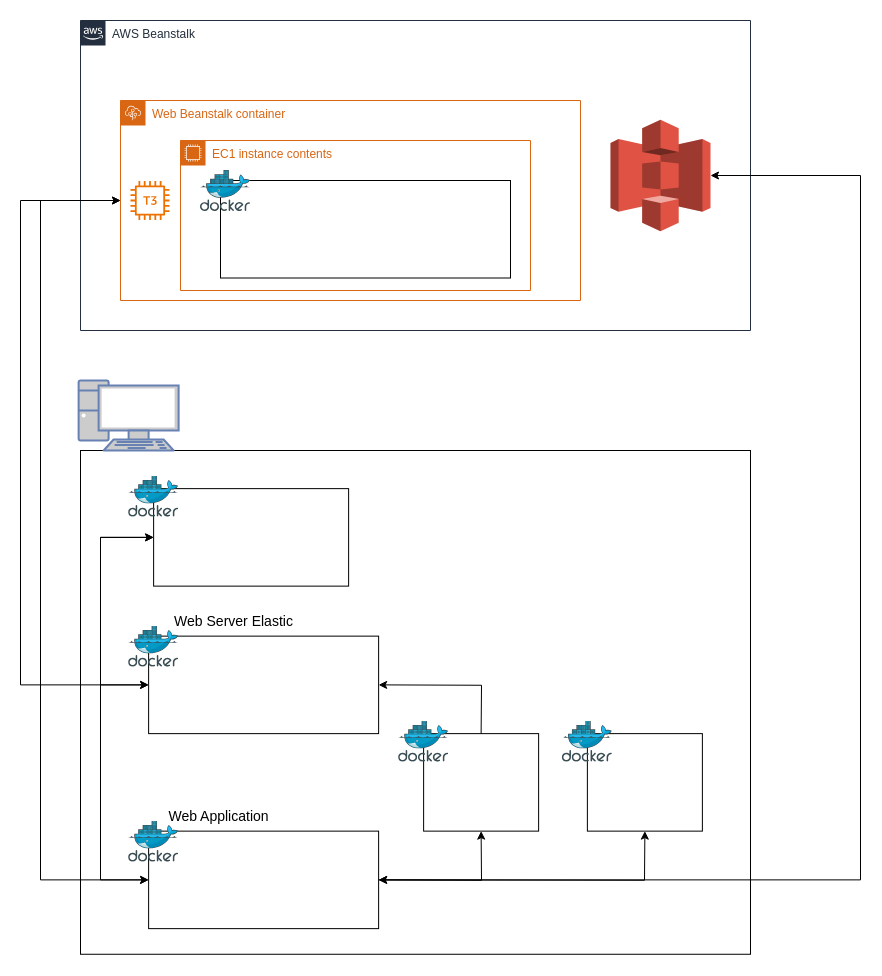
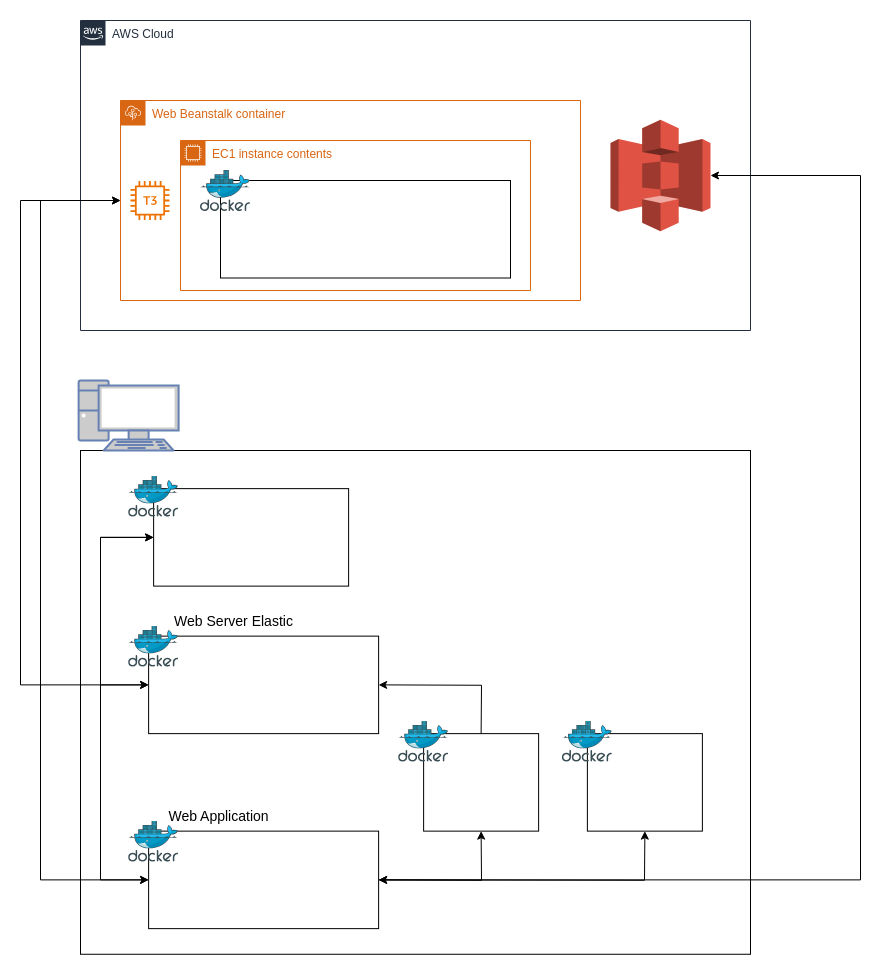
(153, 35) -> (140, 35)
